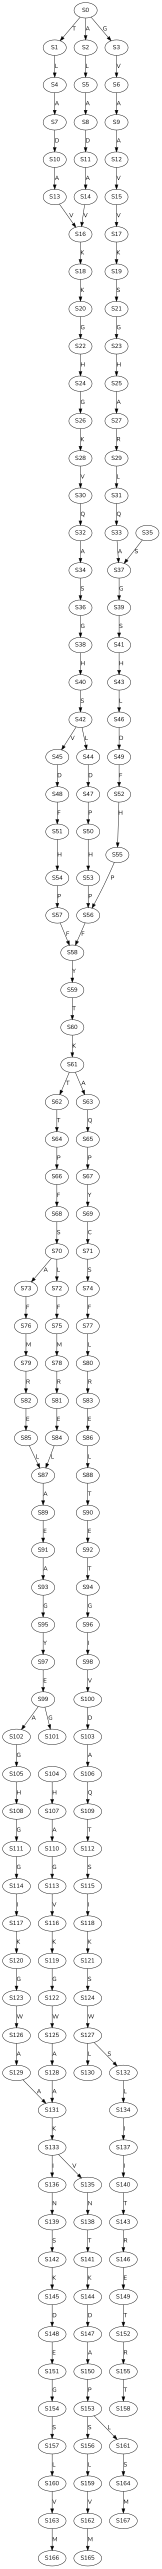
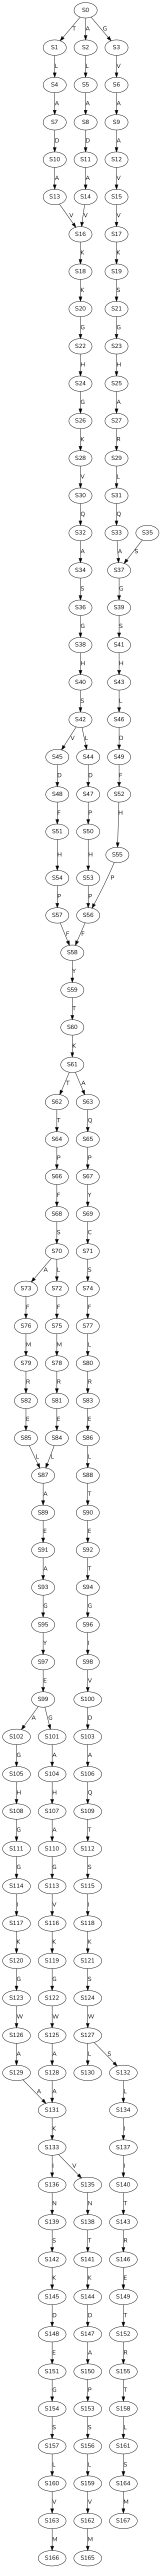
none -> (52, 1753)
(104, 2426) -> (123, 2425)
